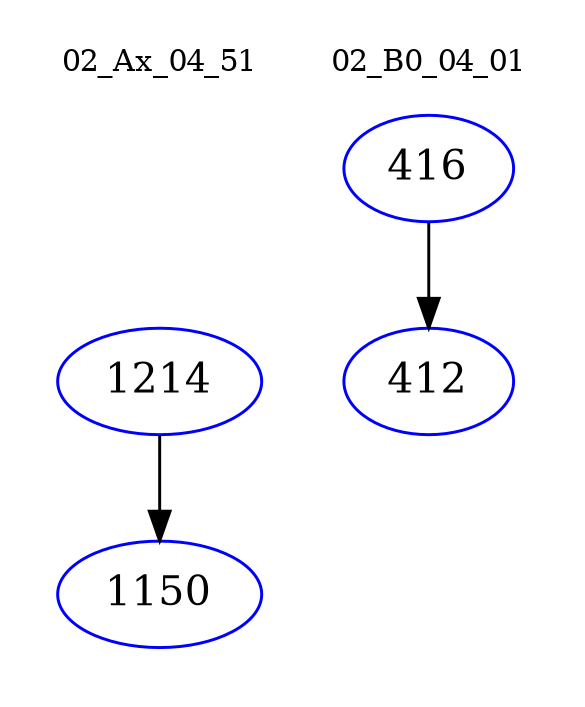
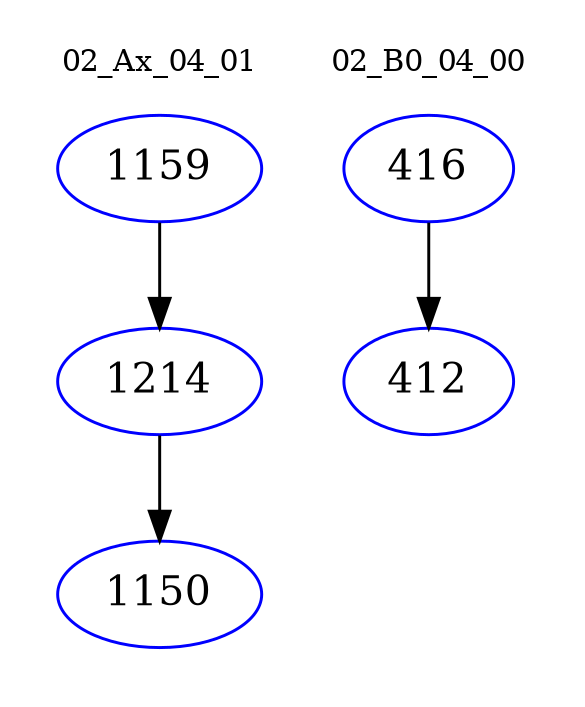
(160, 64) -> (160, 64)
(429, 64) -> (429, 64)
none -> (160, 169)
